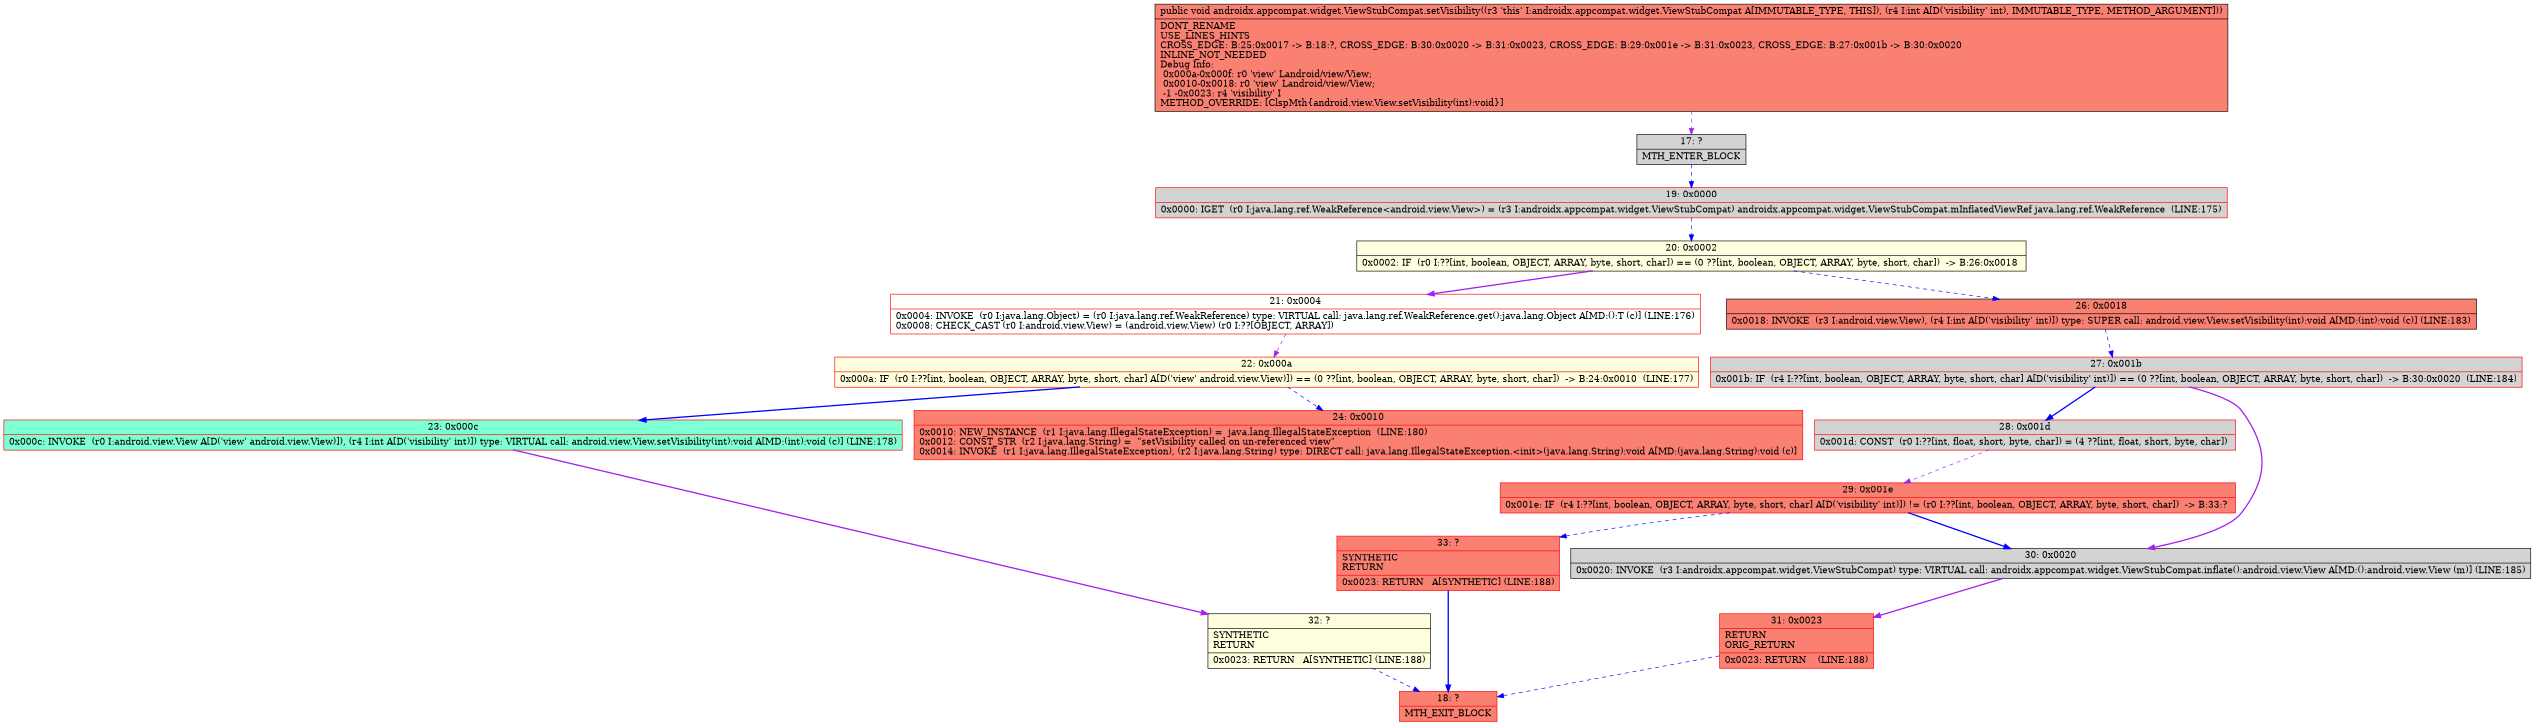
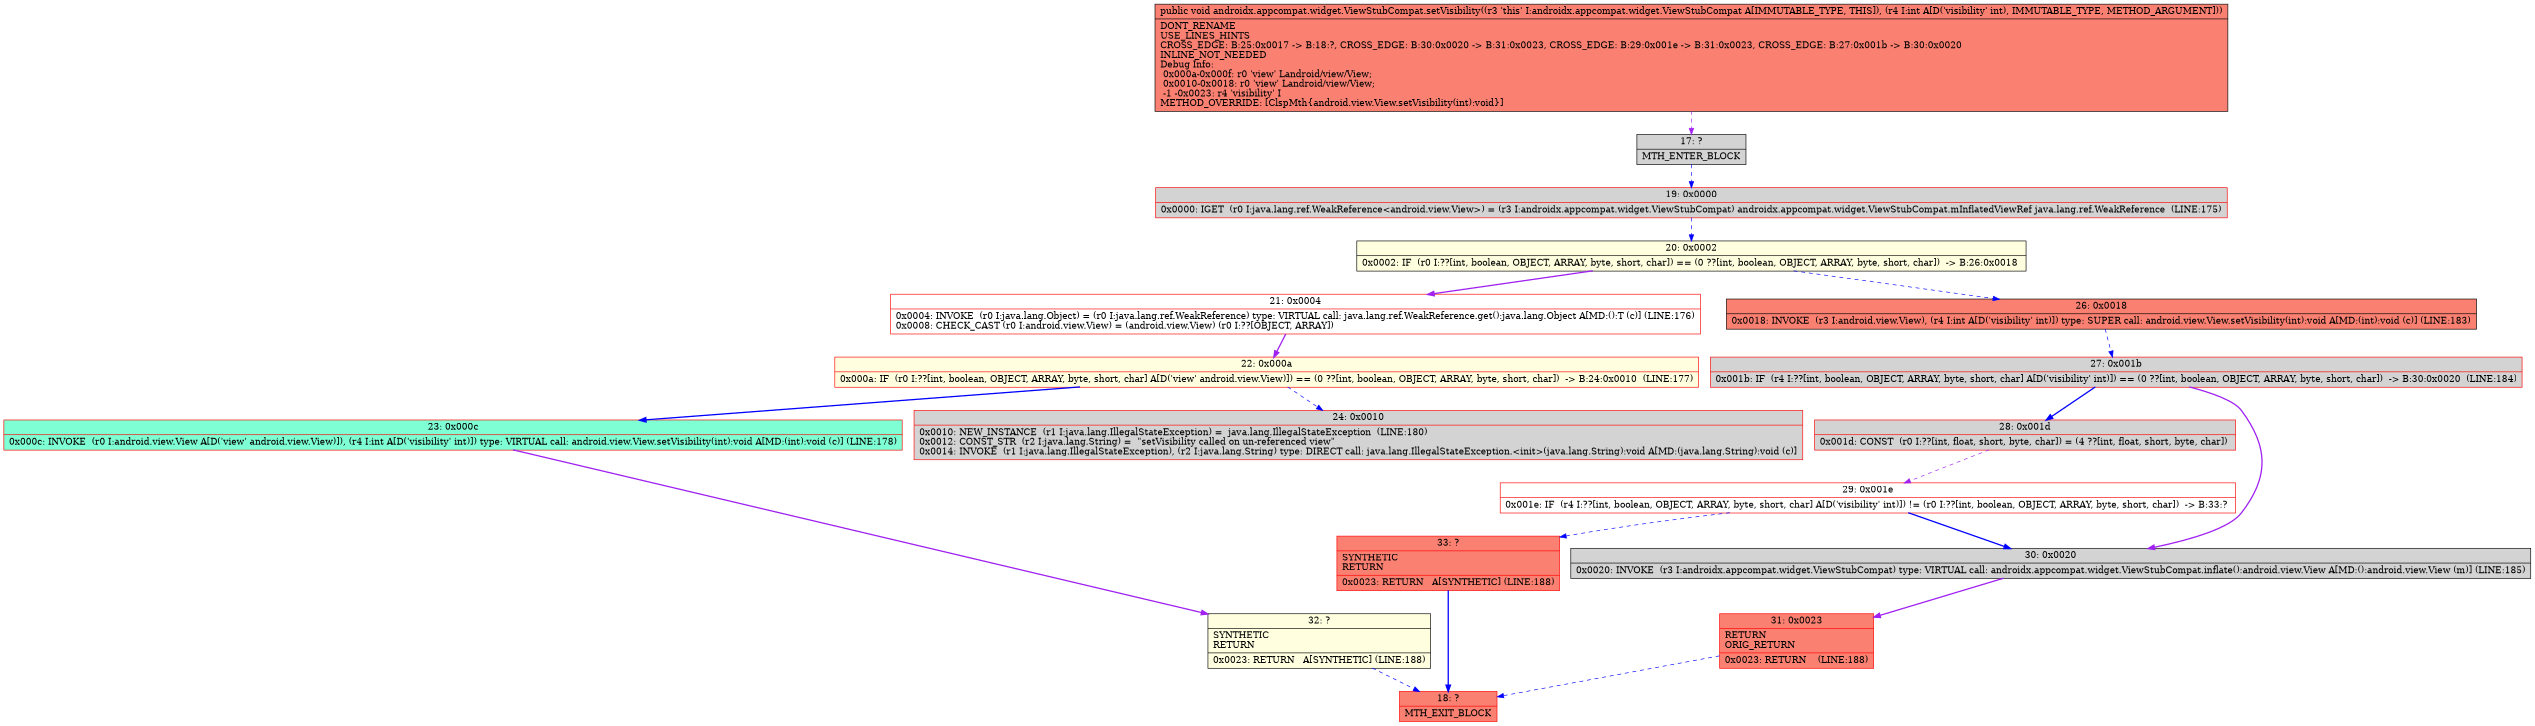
(1281, 343) -> (1281, 343)
(1358, 435) -> (1358, 435)
(1868, 498) -> (1868, 498)
